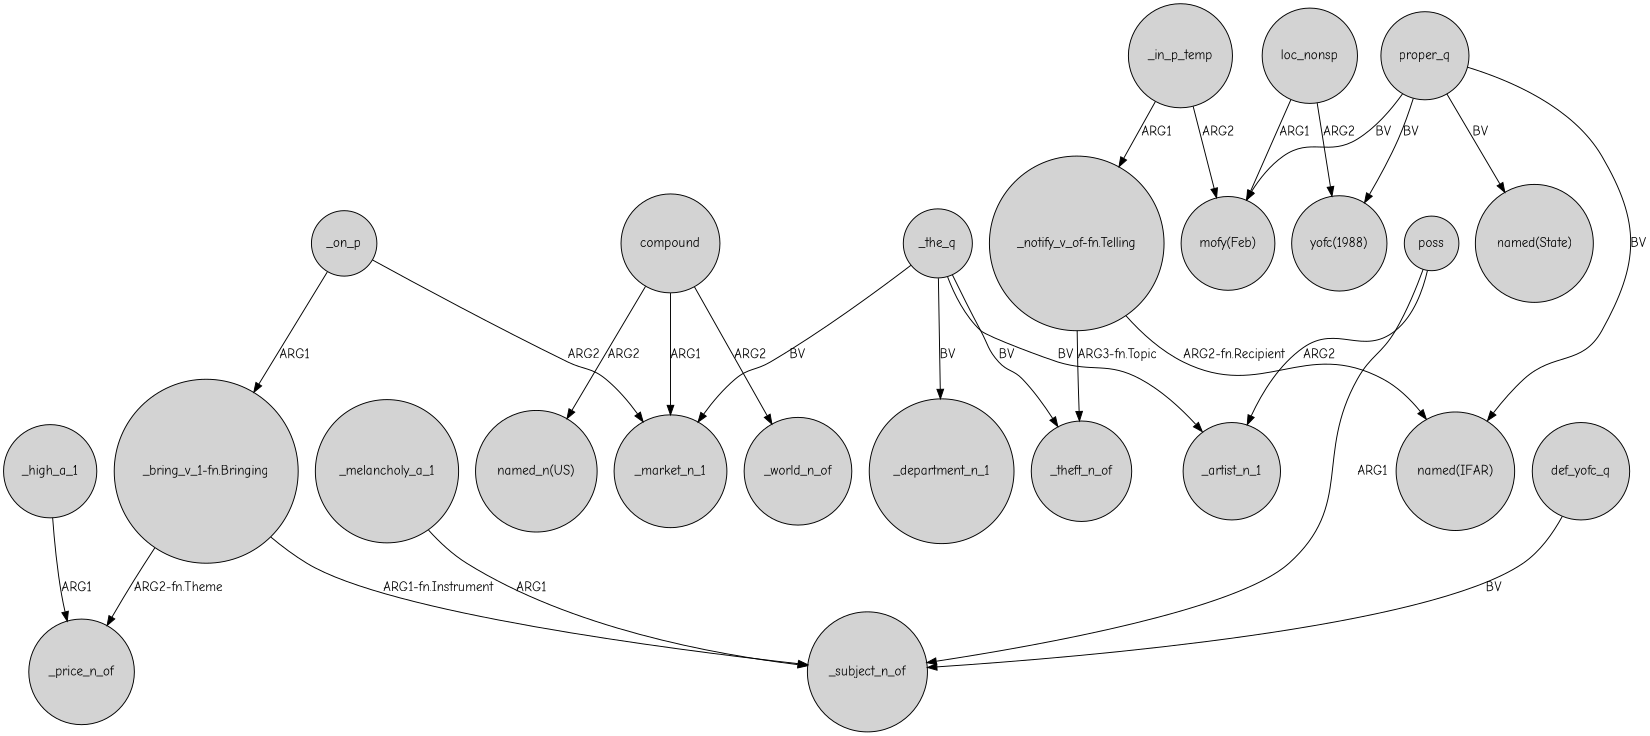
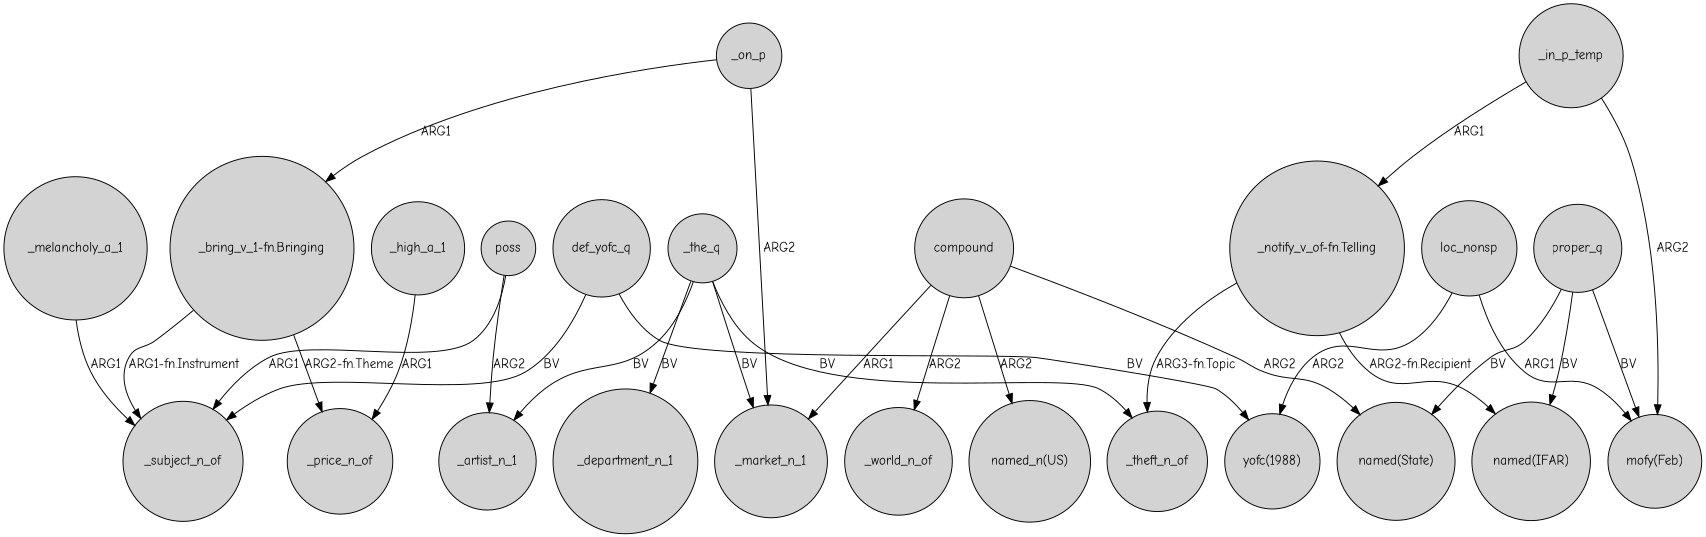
(1394, 148) -> (909, 356)
none -> (1184, 335)
